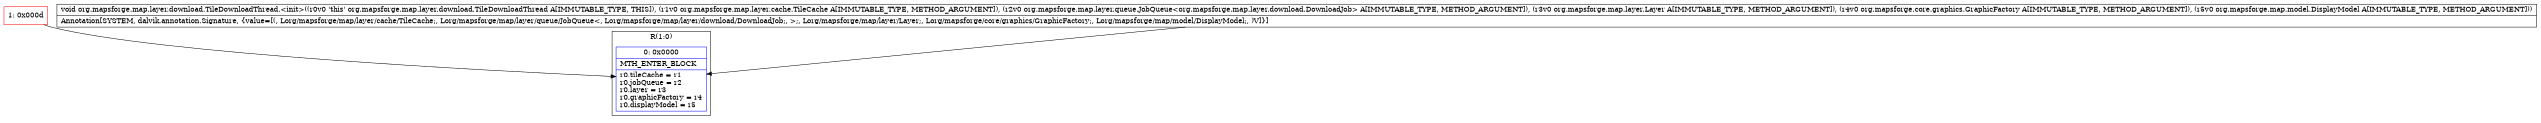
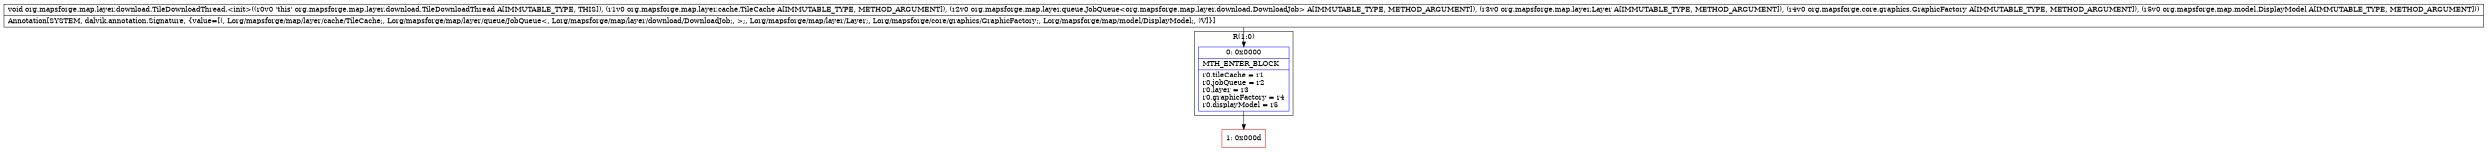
(326, 60) -> (1244, 118)
